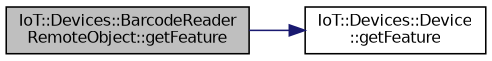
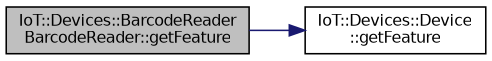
(128, 30) -> (128, 30)
